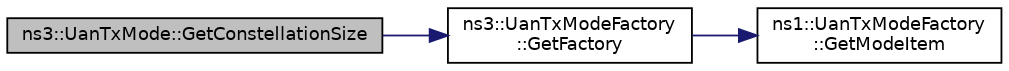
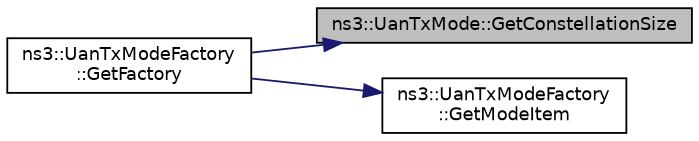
(406, 36) -> (288, 49)
(879, 36) -> (504, 106)
